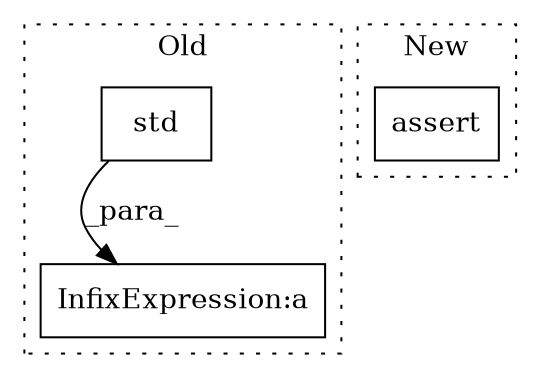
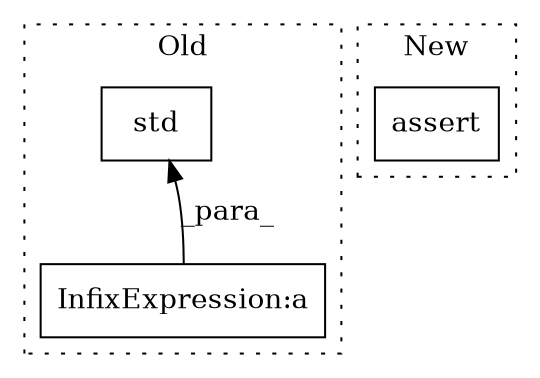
(82, 204) -> (182, 222)
